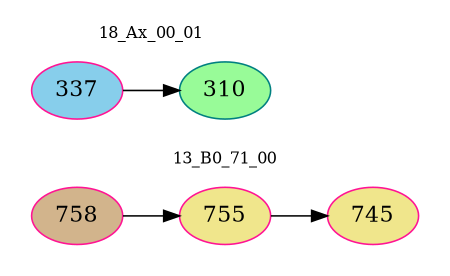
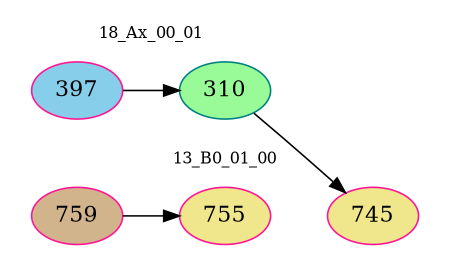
(77, 90) -> (77, 90)
(225, 160) -> (225, 160)
(77, 216) -> (77, 216)
(291, 216) -> (302, 154)
